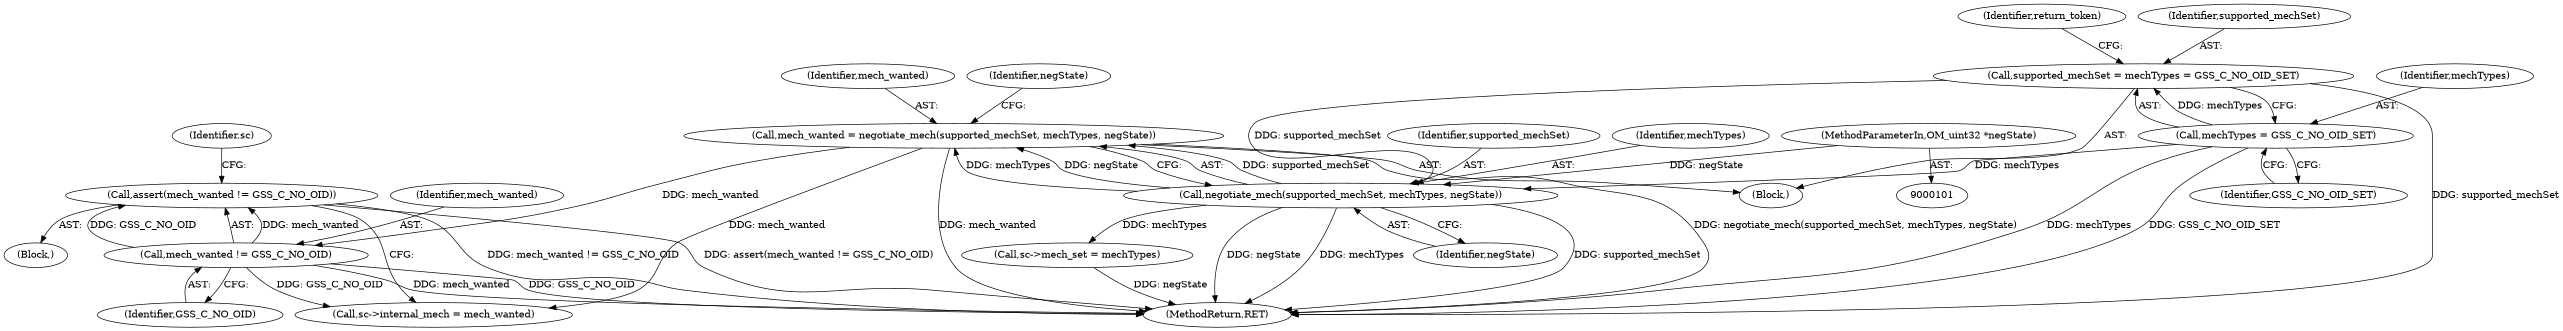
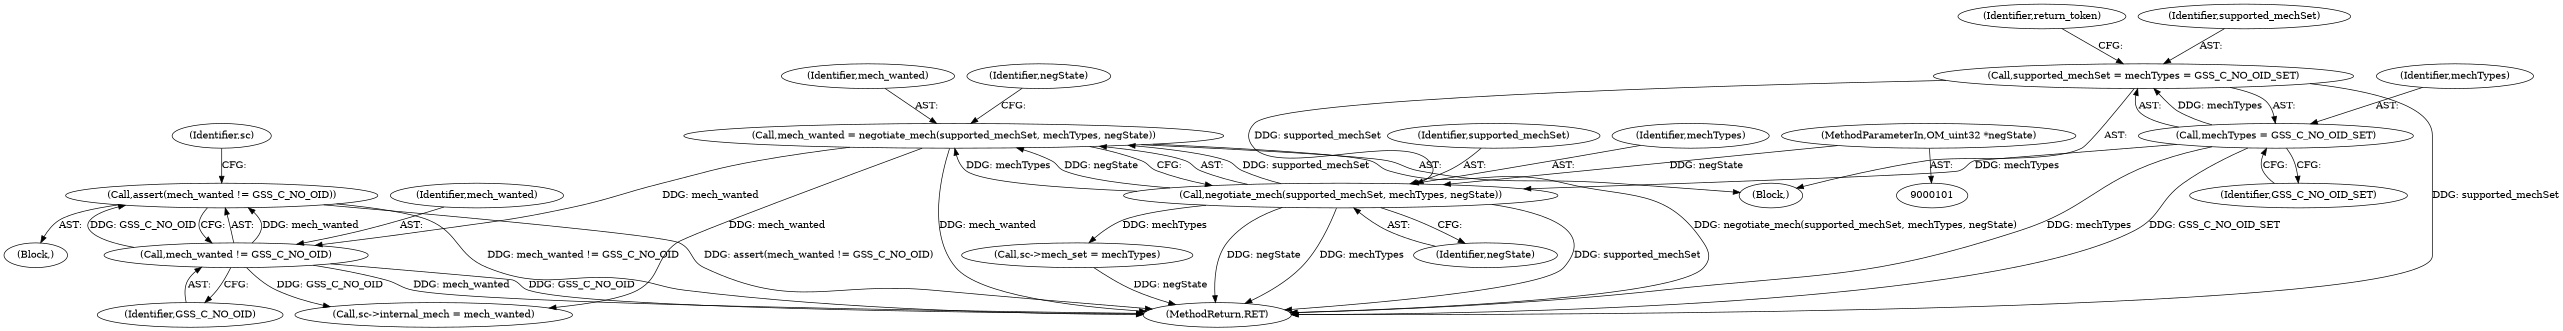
(2286, 106) -> (2286, 106)
(374, 232) -> (199, 223)
